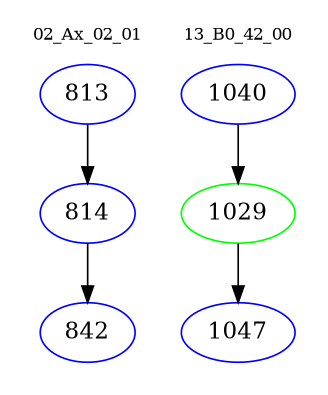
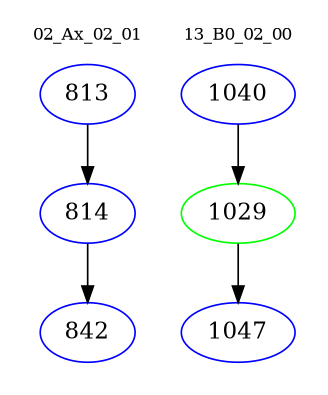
(238, 36) -> (238, 36)
